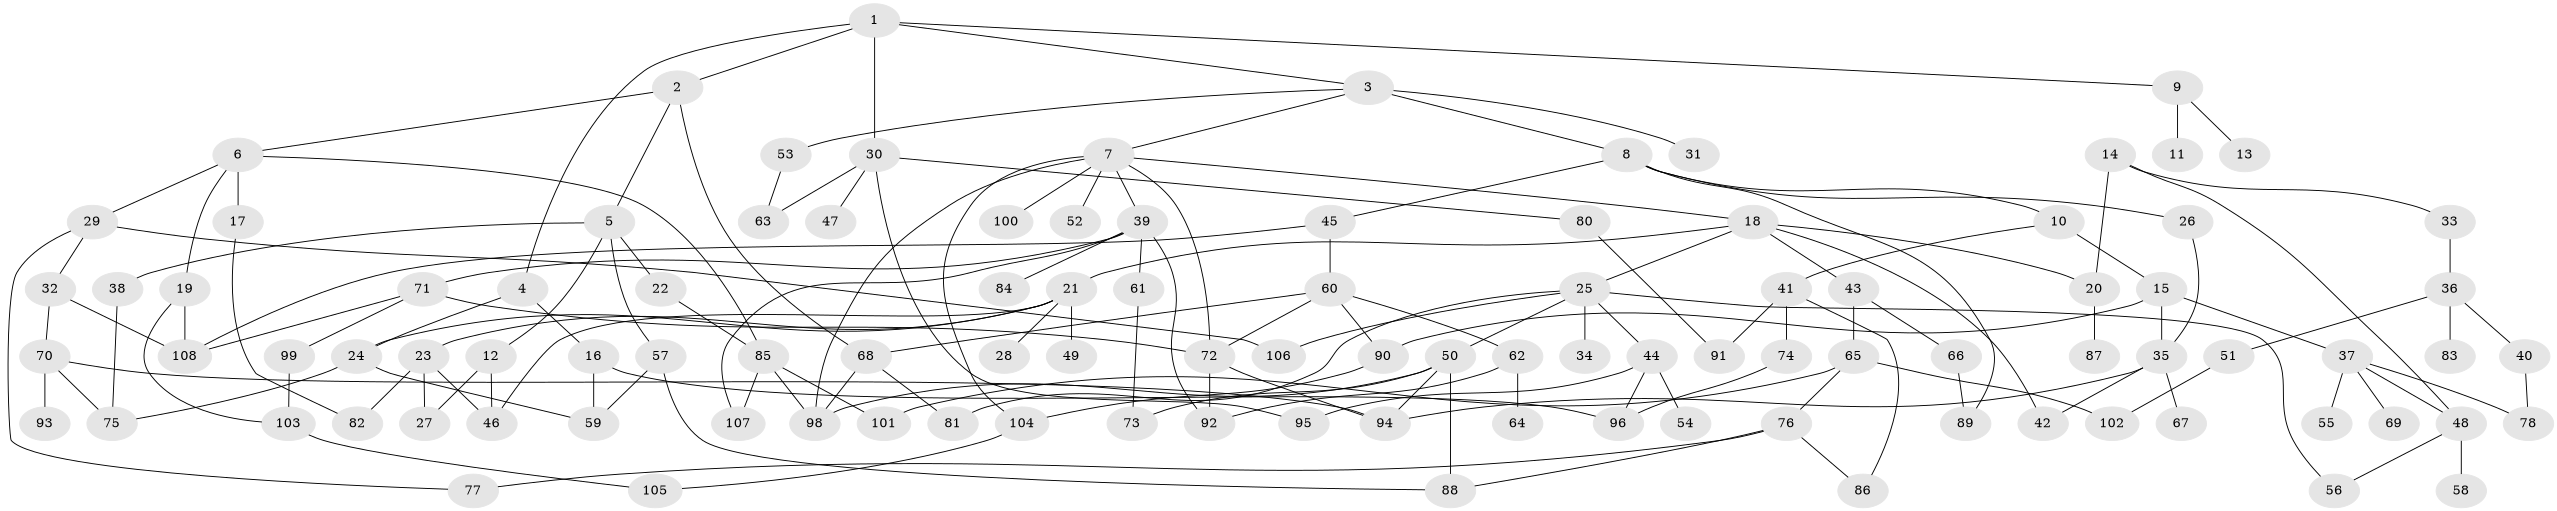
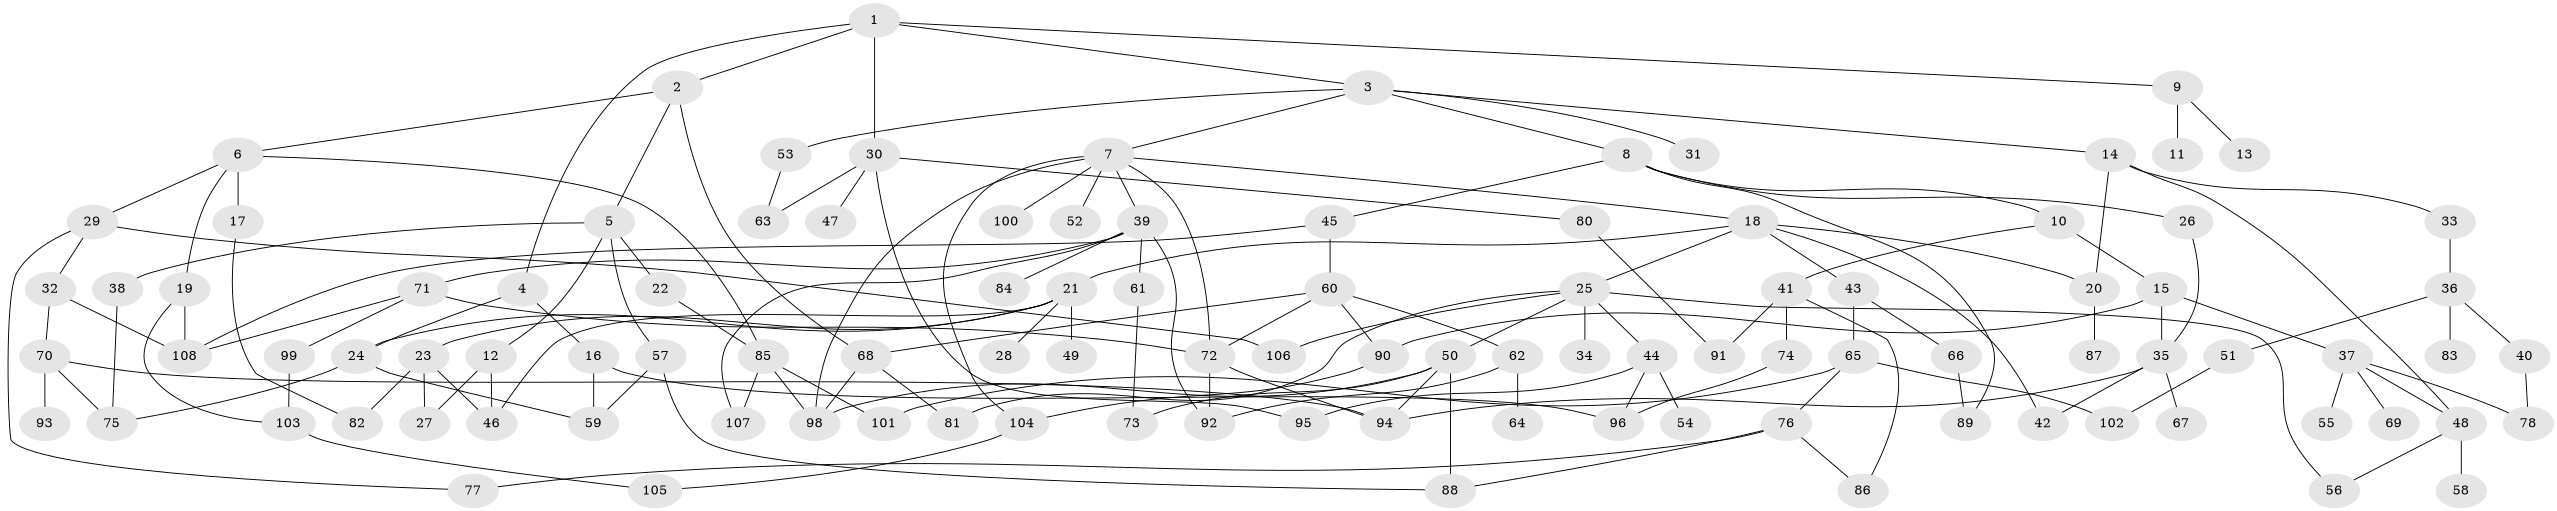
none -> (1739, 121)
